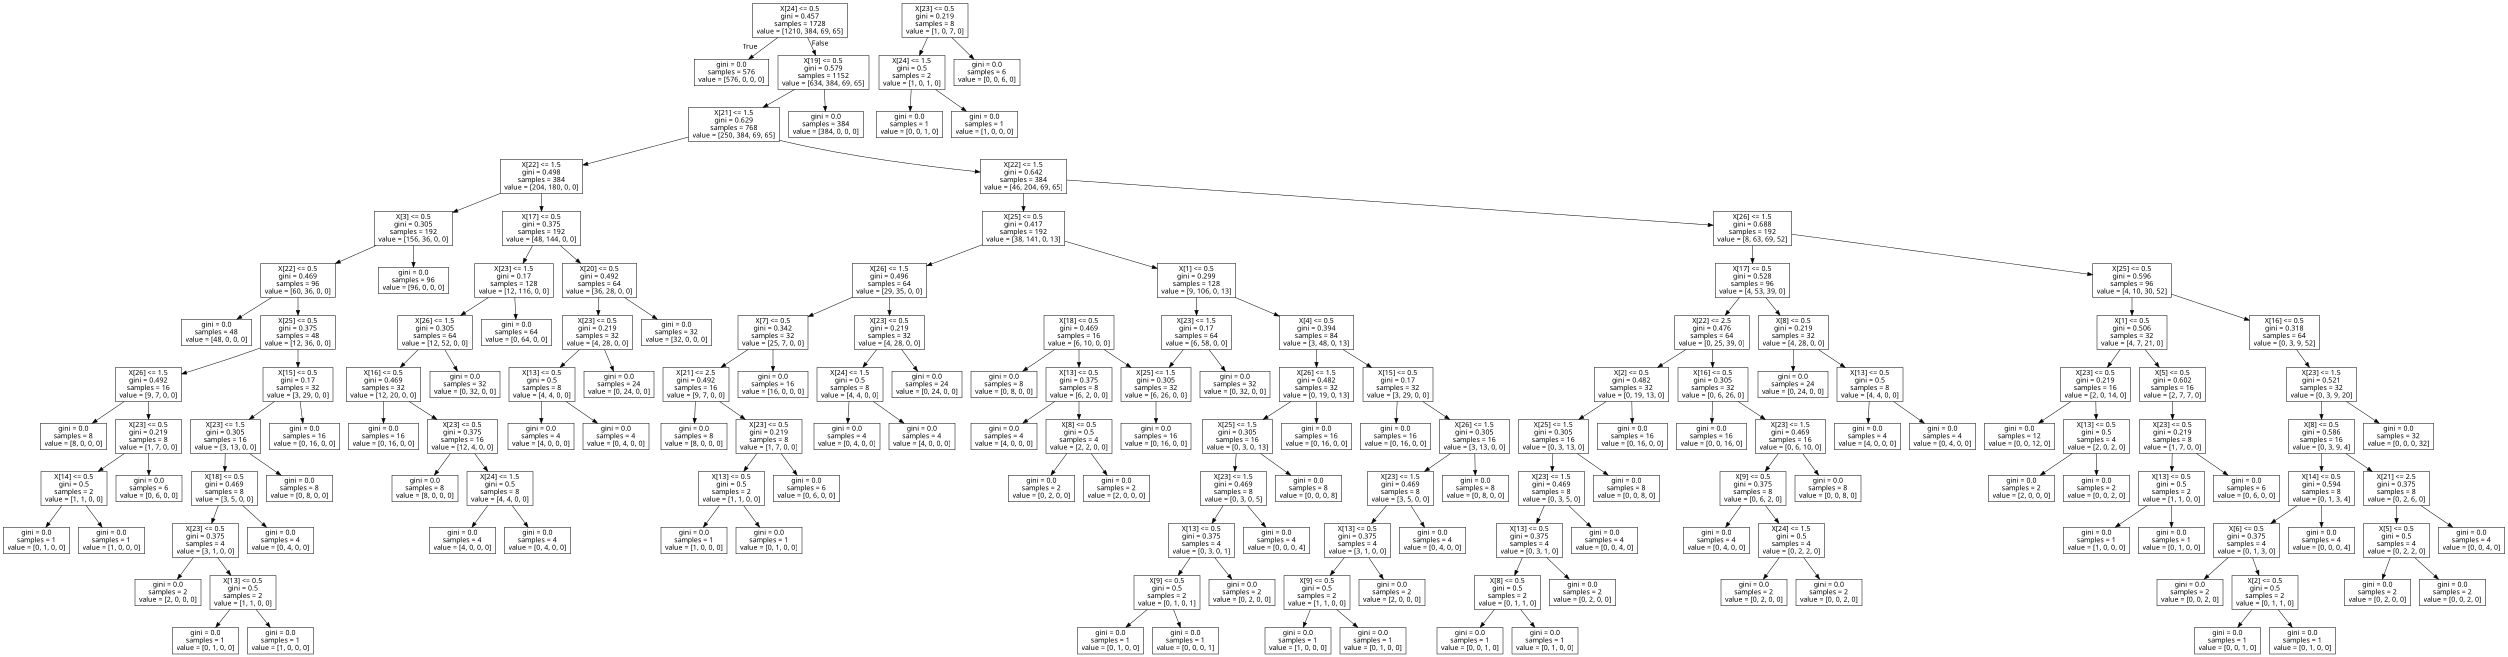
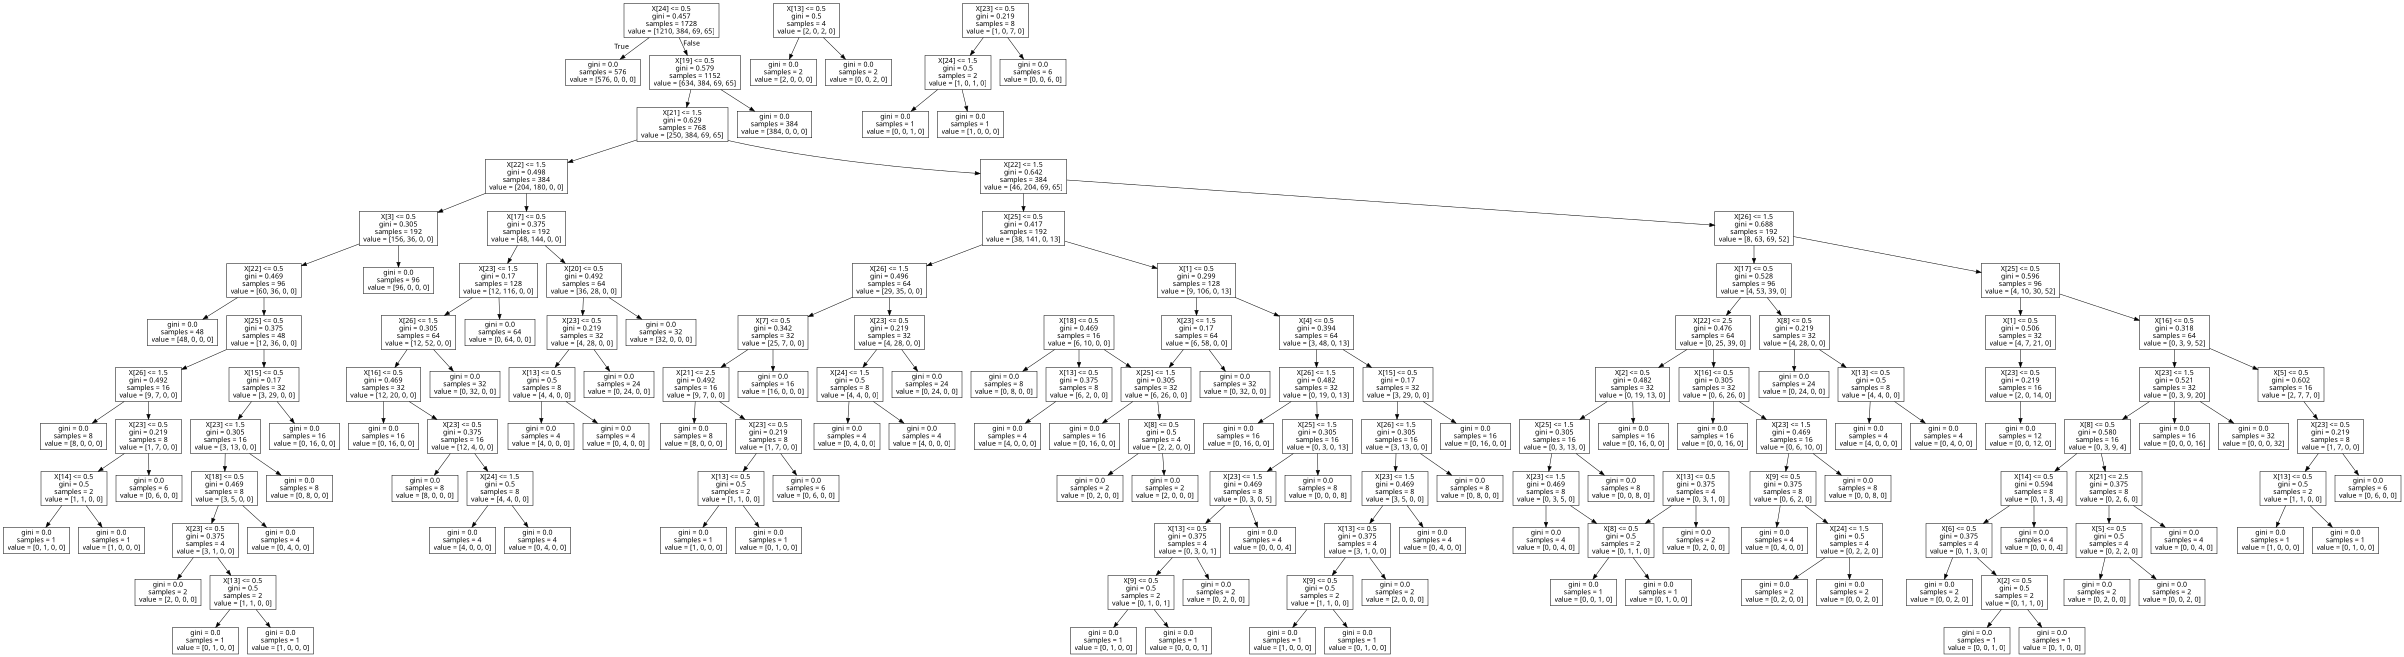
(1316, 332) -> (1316, 332)
(2151, 356) -> (2231, 358)
(1079, 408) -> (1158, 408)
(2096, 408) -> none
none -> (2174, 436)
(2322, 436) -> (2098, 436)
(1542, 512) -> (1581, 513)
